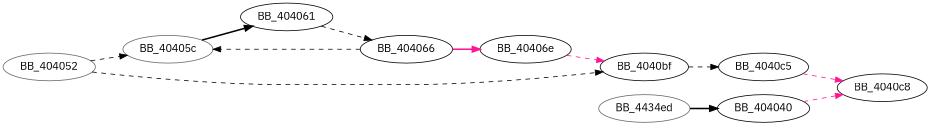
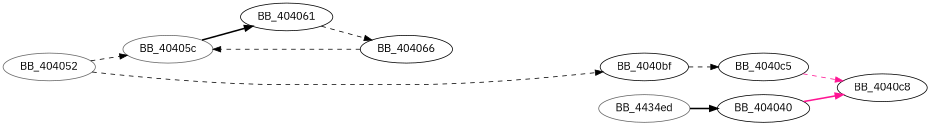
(526, 49) -> none
(819, 99) -> (819, 99)
